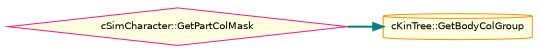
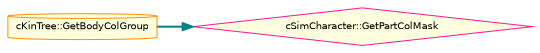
(360, 27) -> (170, 27)
